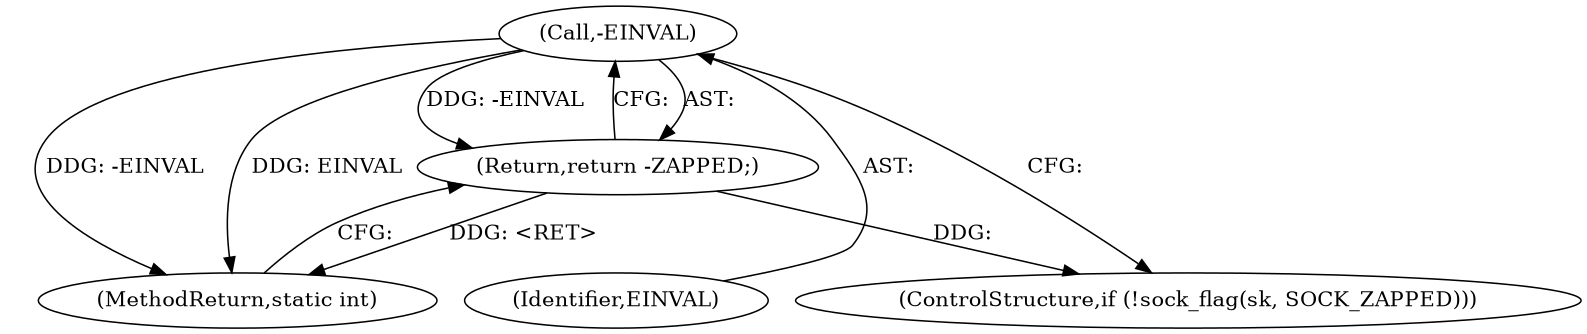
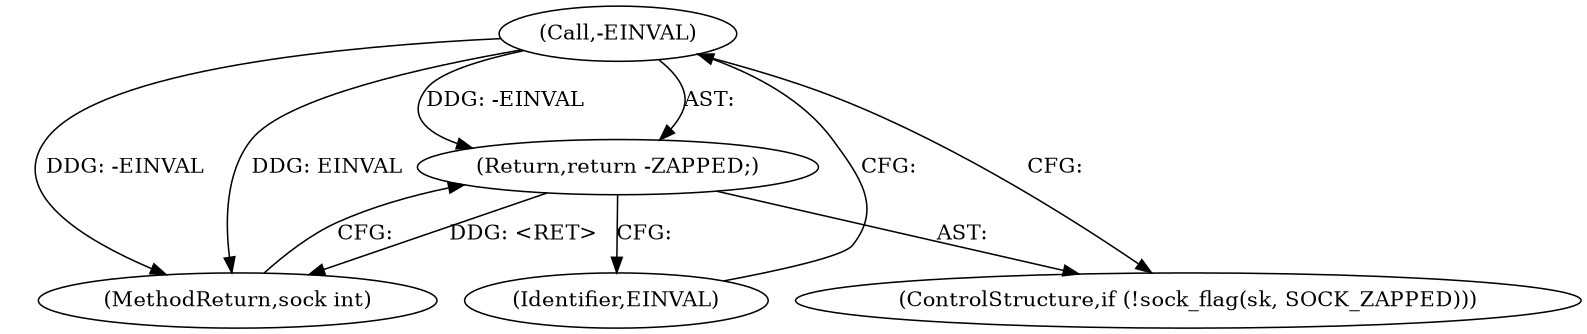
(613, 108) -> (617, 226)
(892, 167) -> (892, 167)
(966, 234) -> (966, 234)
(238, 301) -> (238, 301)
